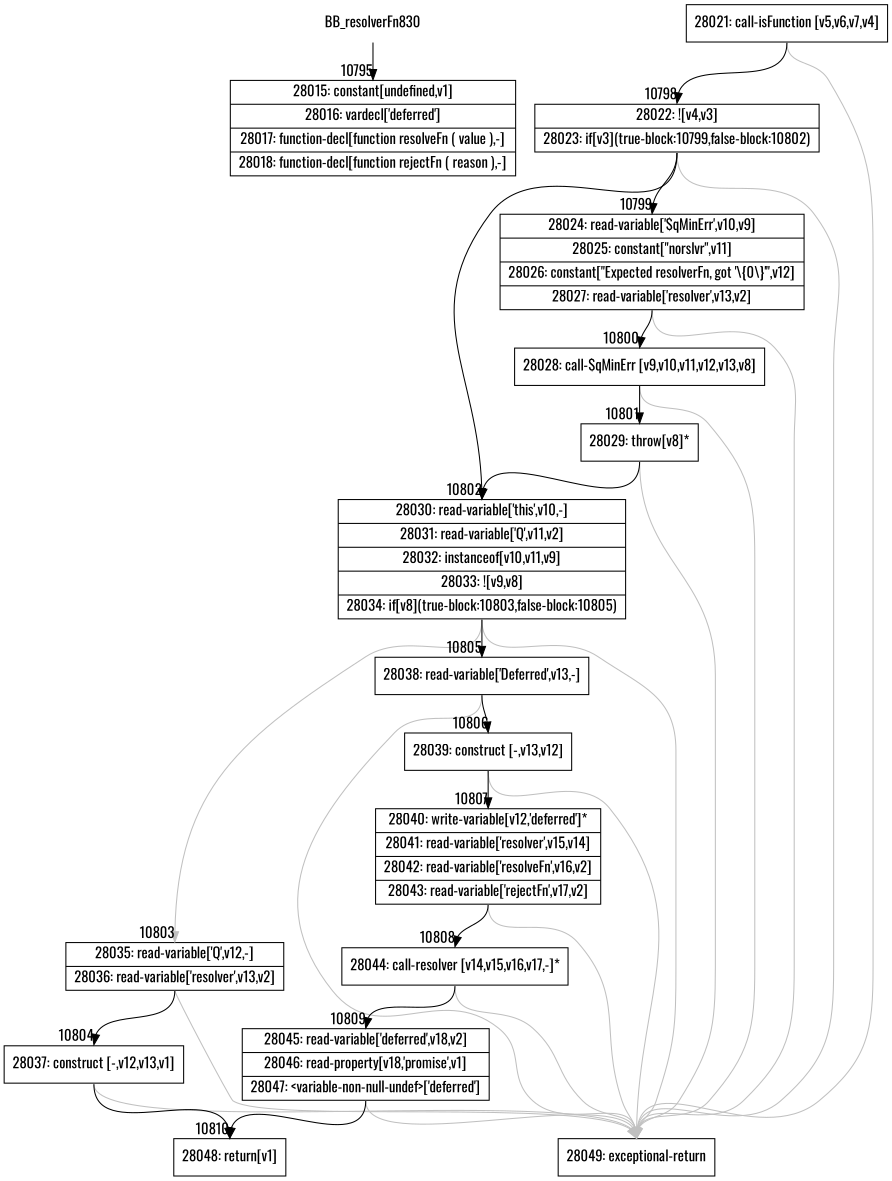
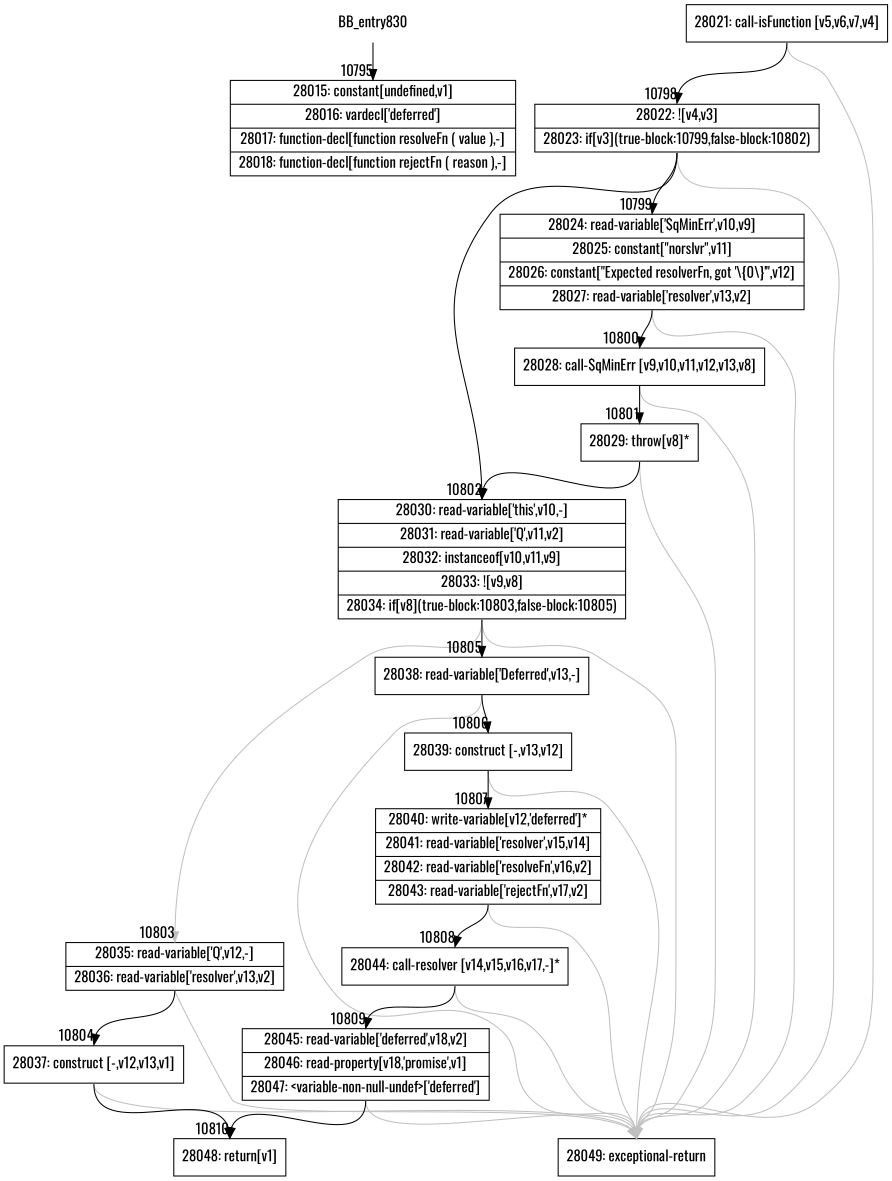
(373, 23) -> (373, 23)
